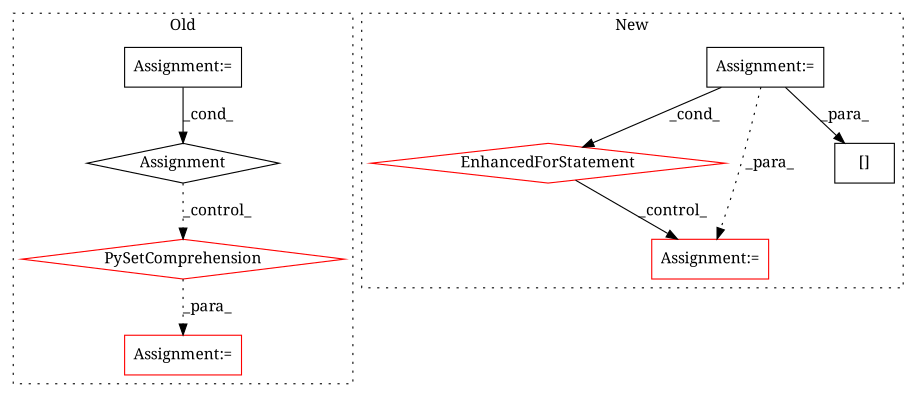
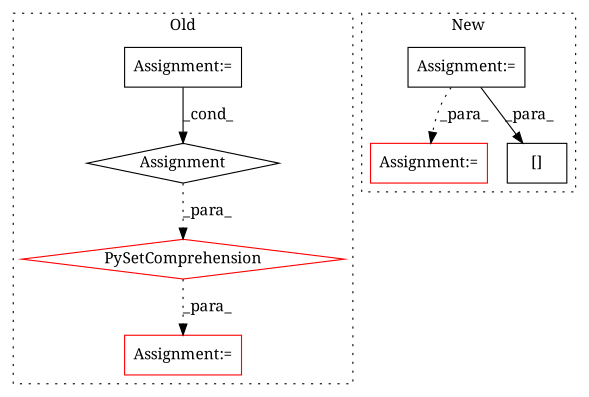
(548, 163) -> none
(218, 211) -> (208, 211)
